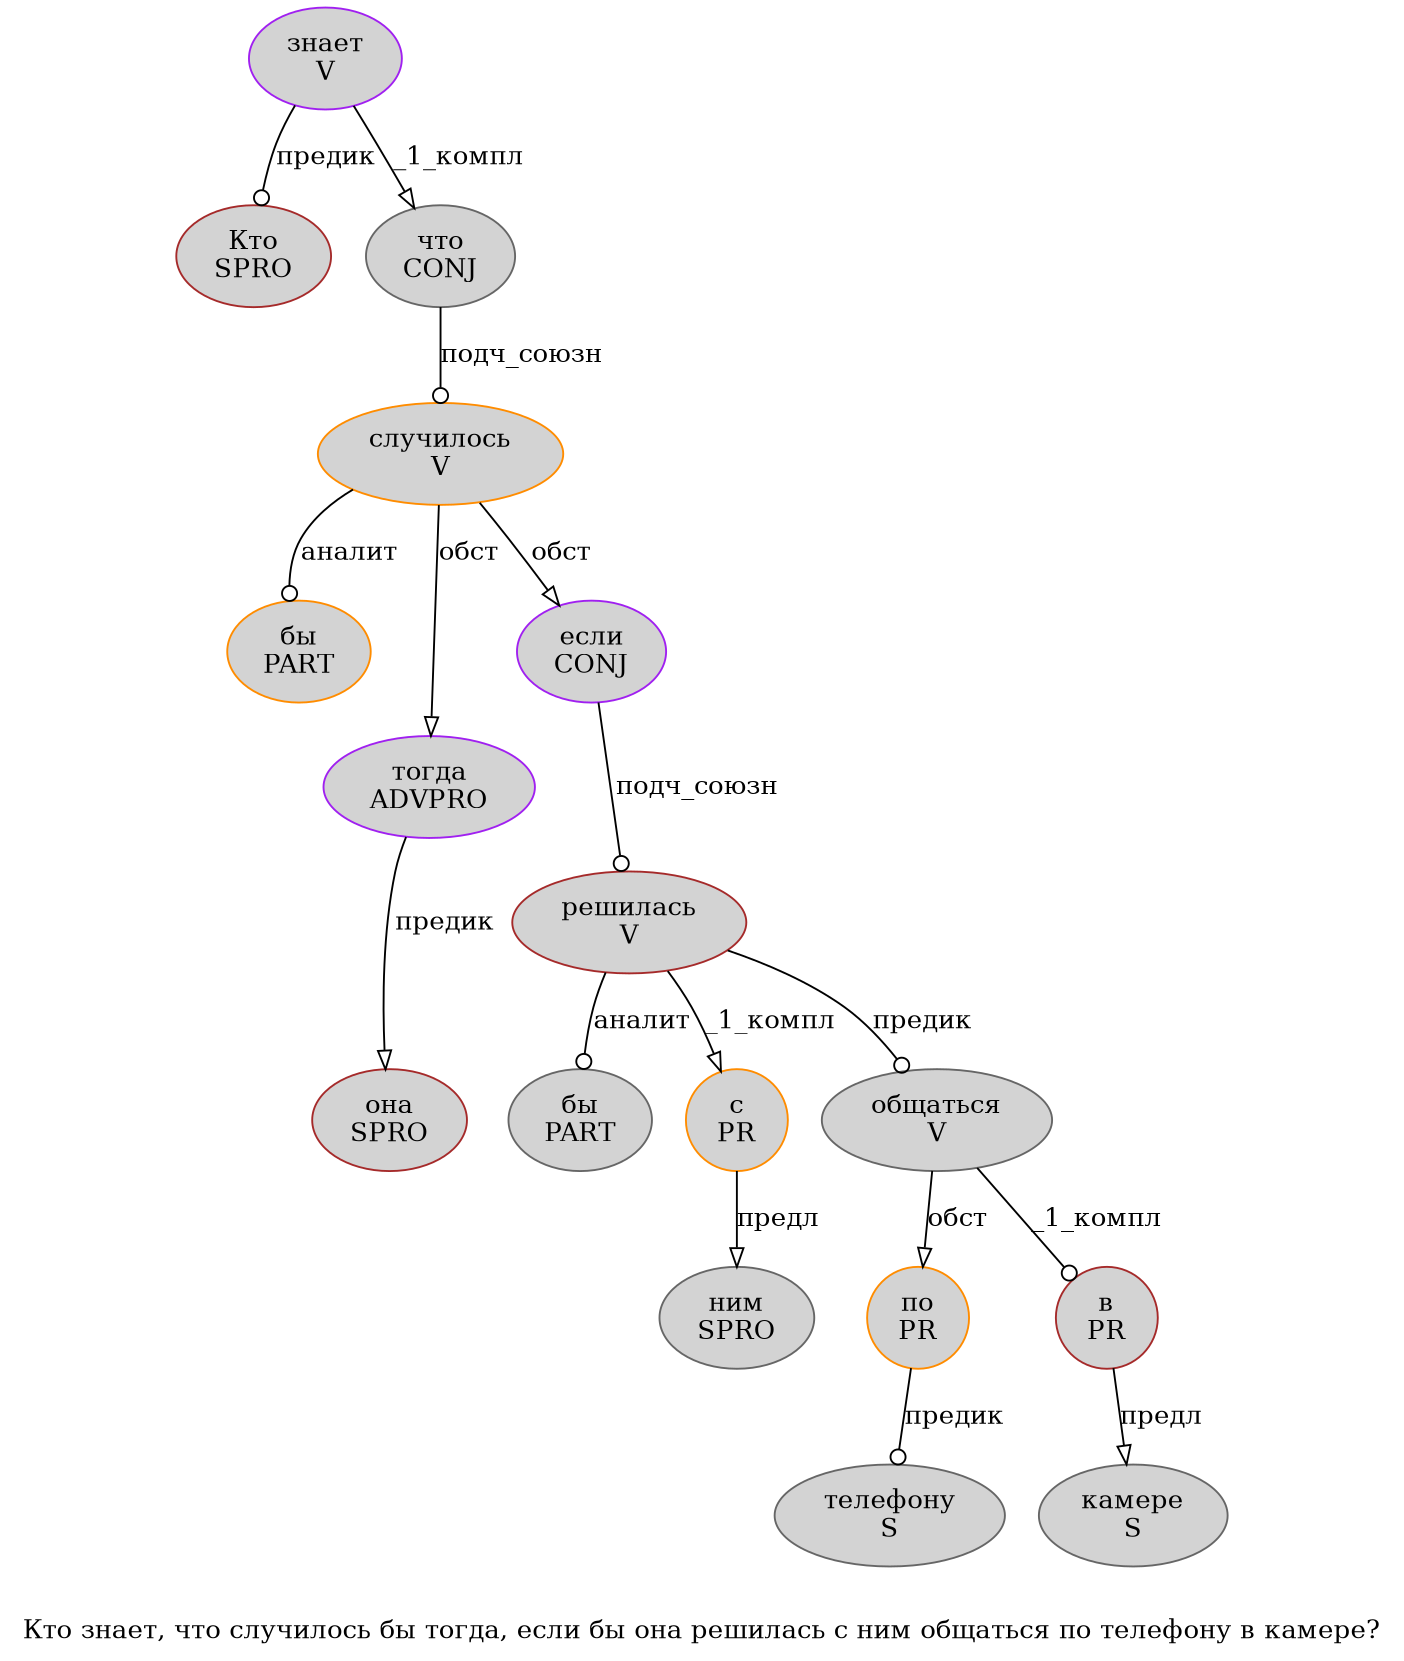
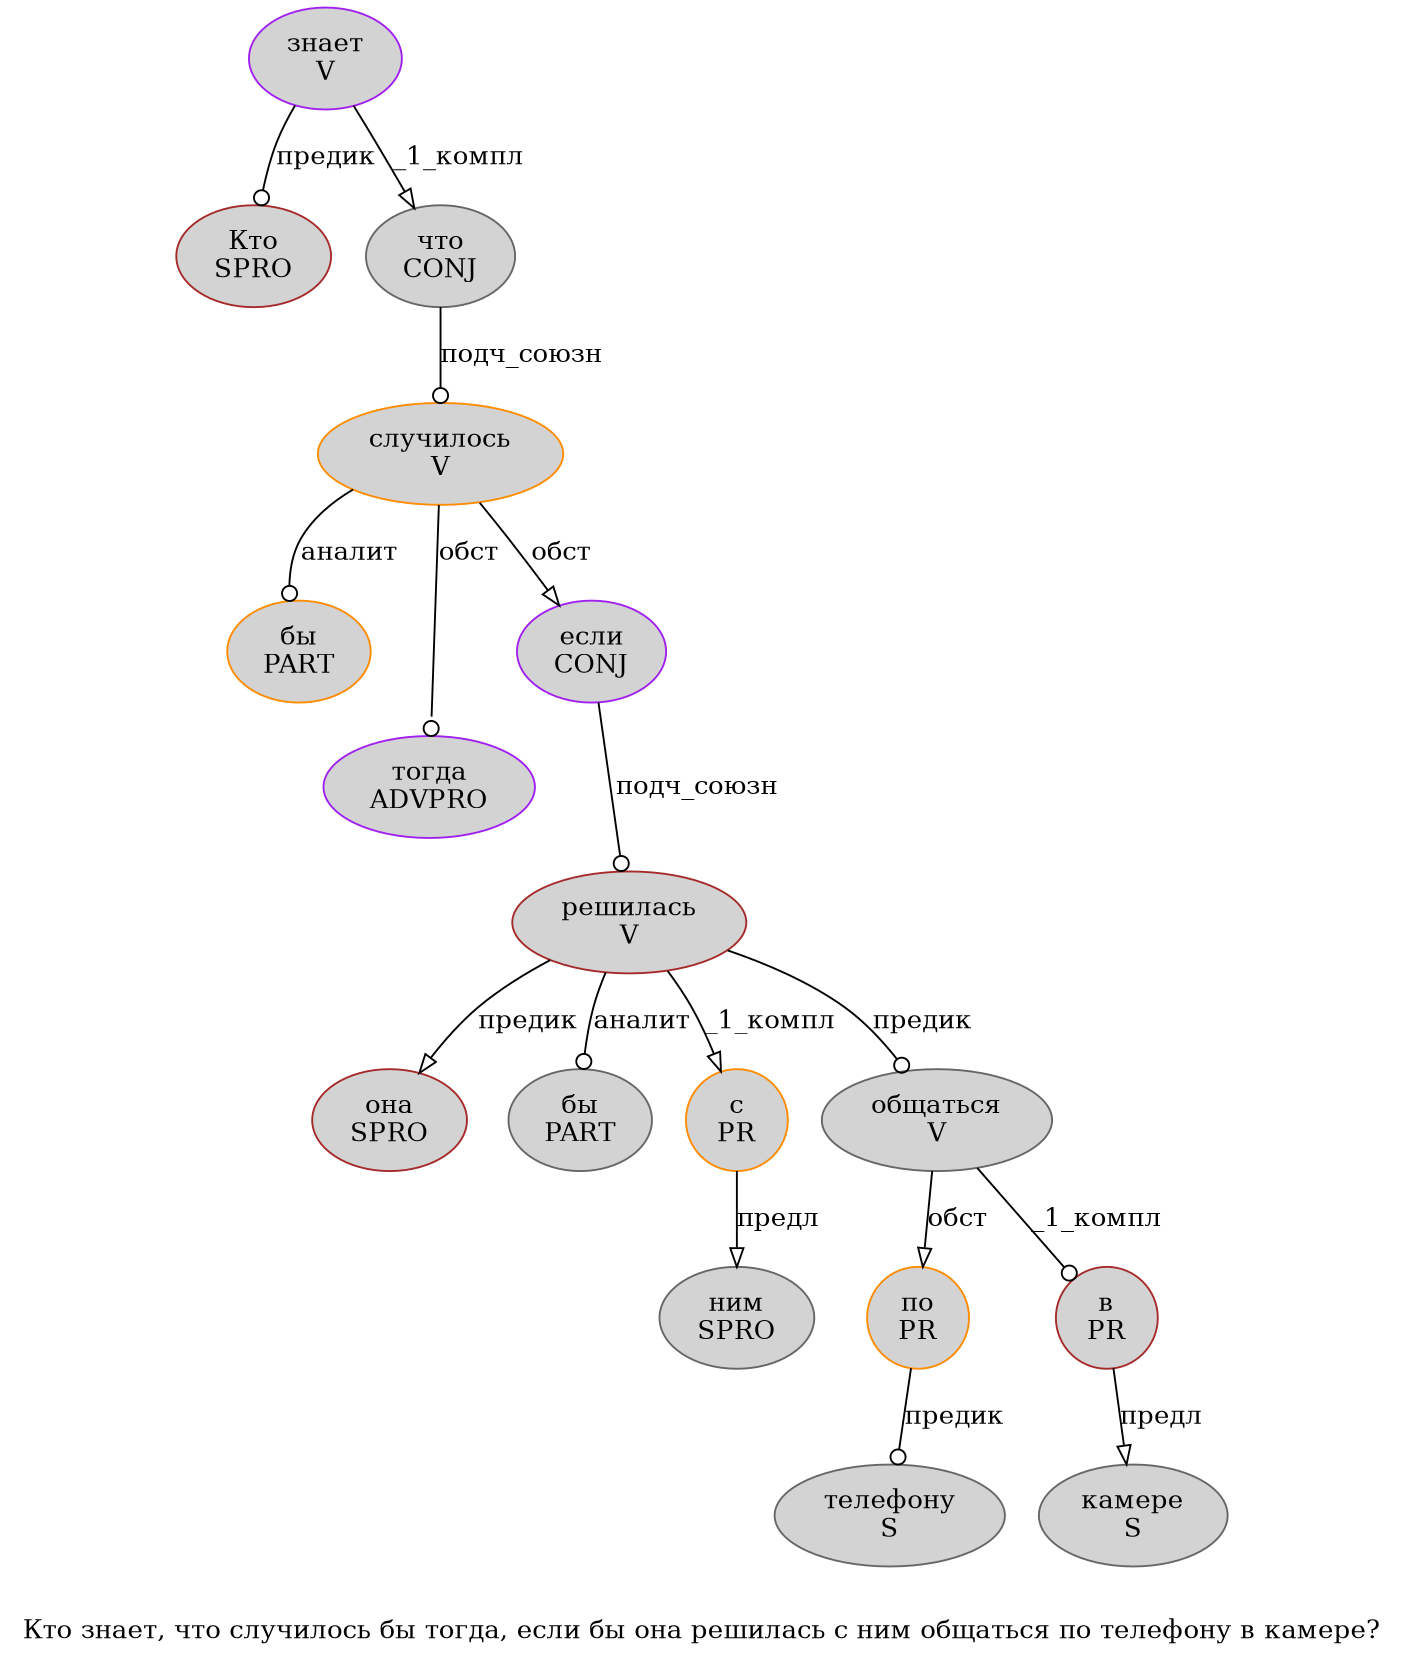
(435, 611) -> (435, 611)
(386, 942) -> (485, 1002)
